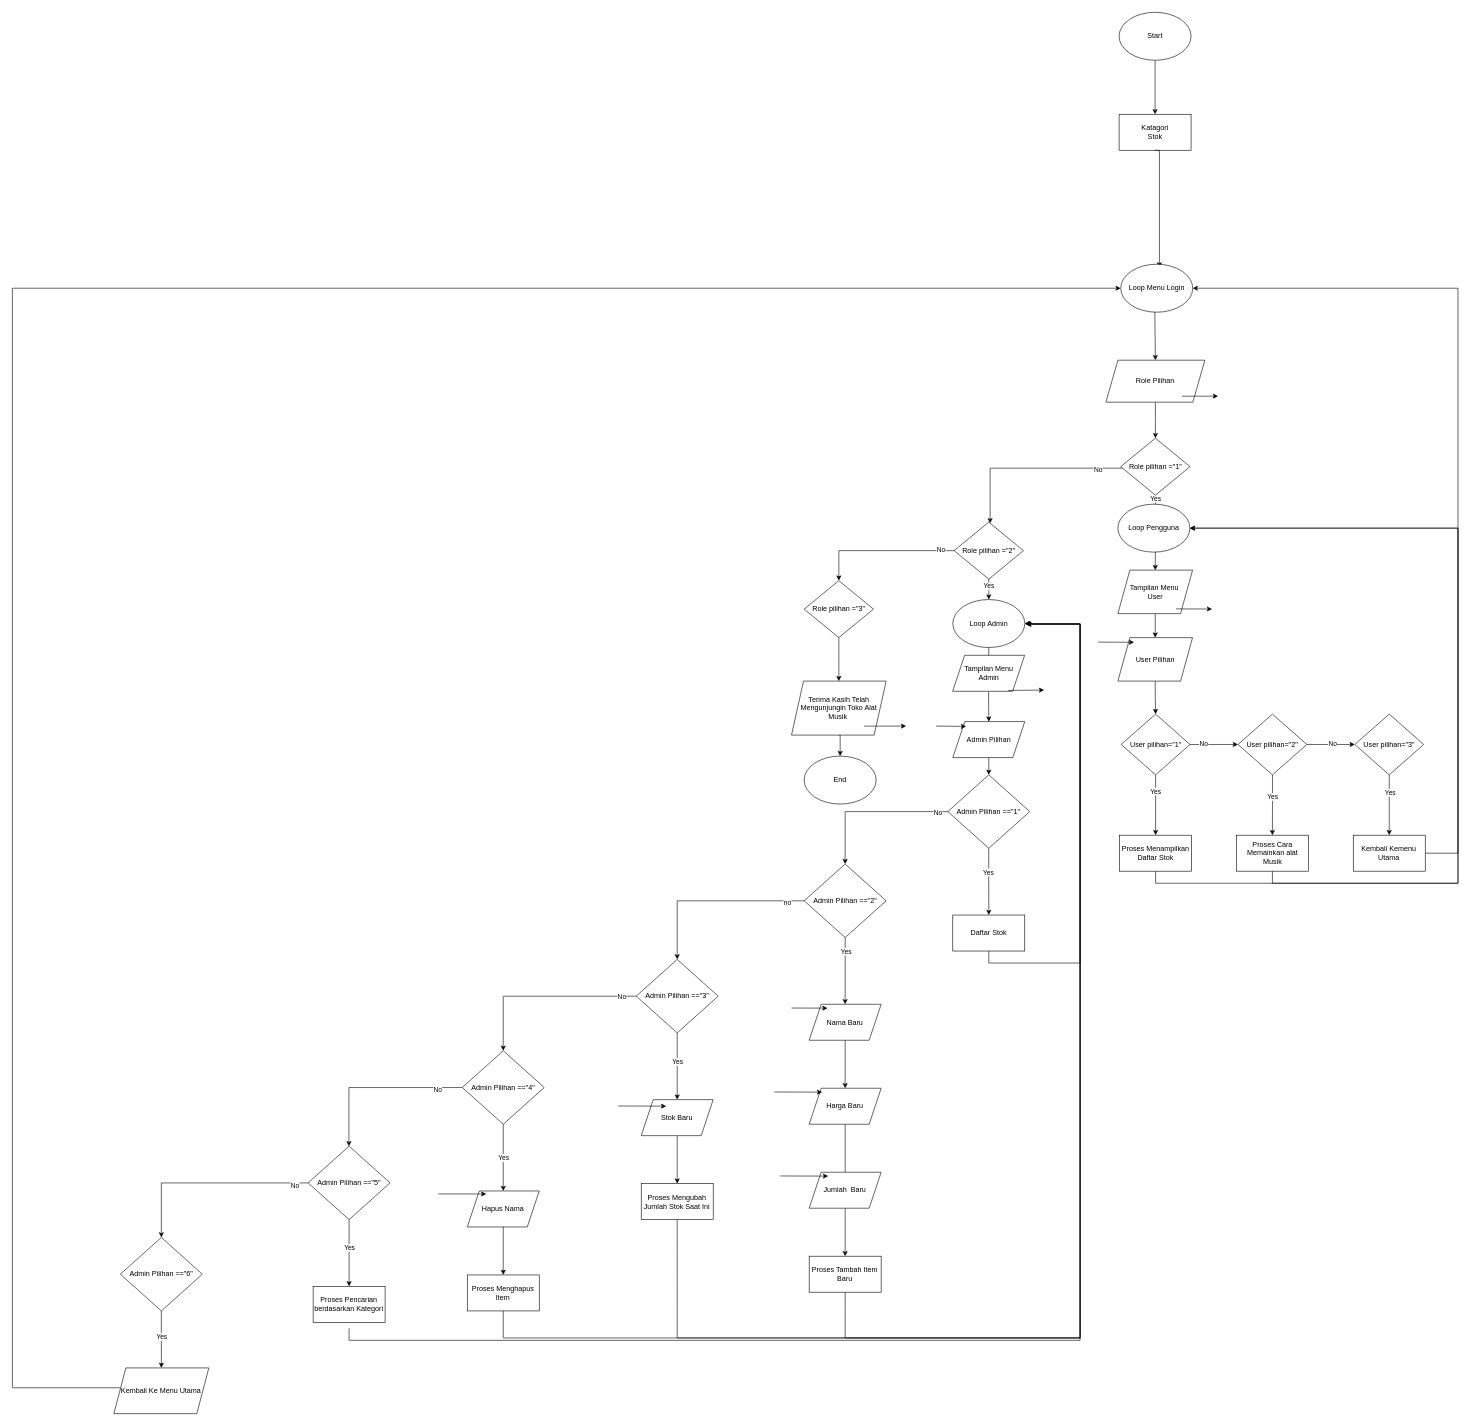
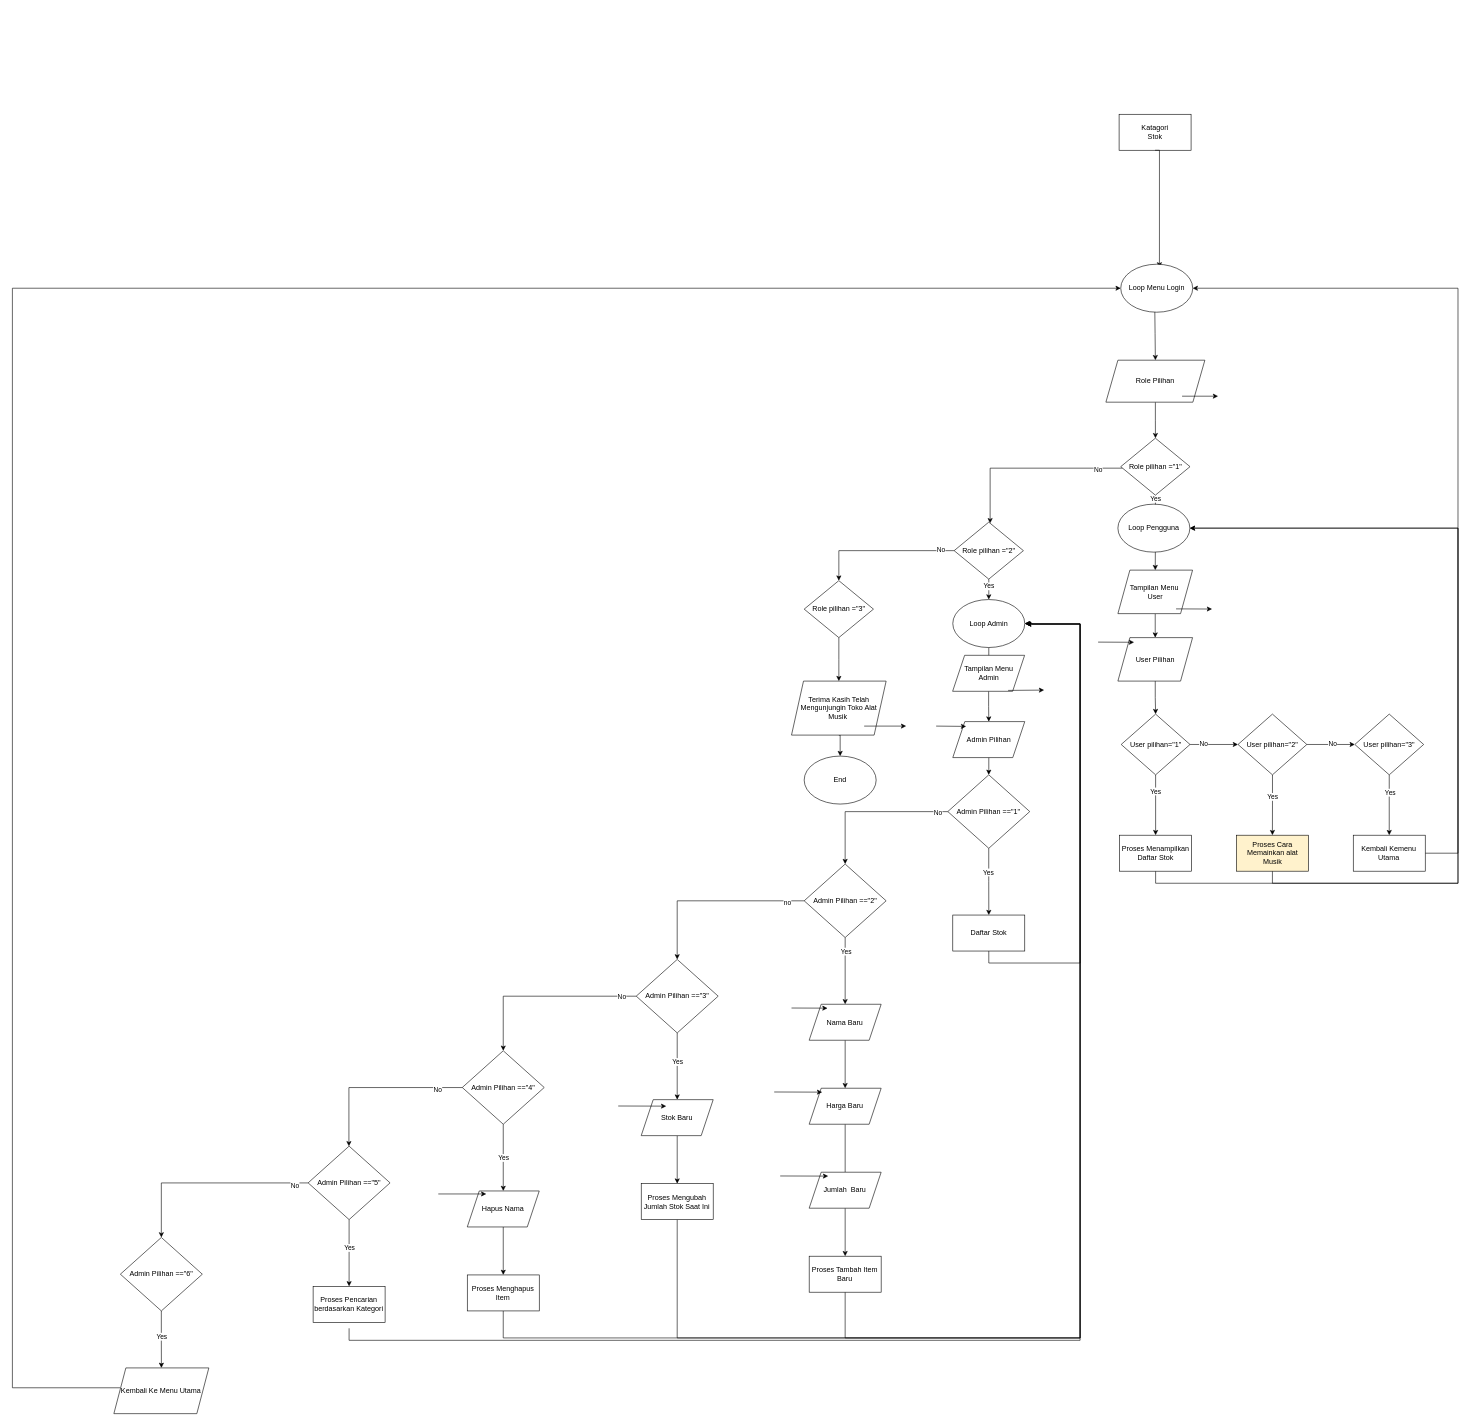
(1155, 36) -> none
(1155, 108) -> none
(1273, 853) -> (1273, 853)
